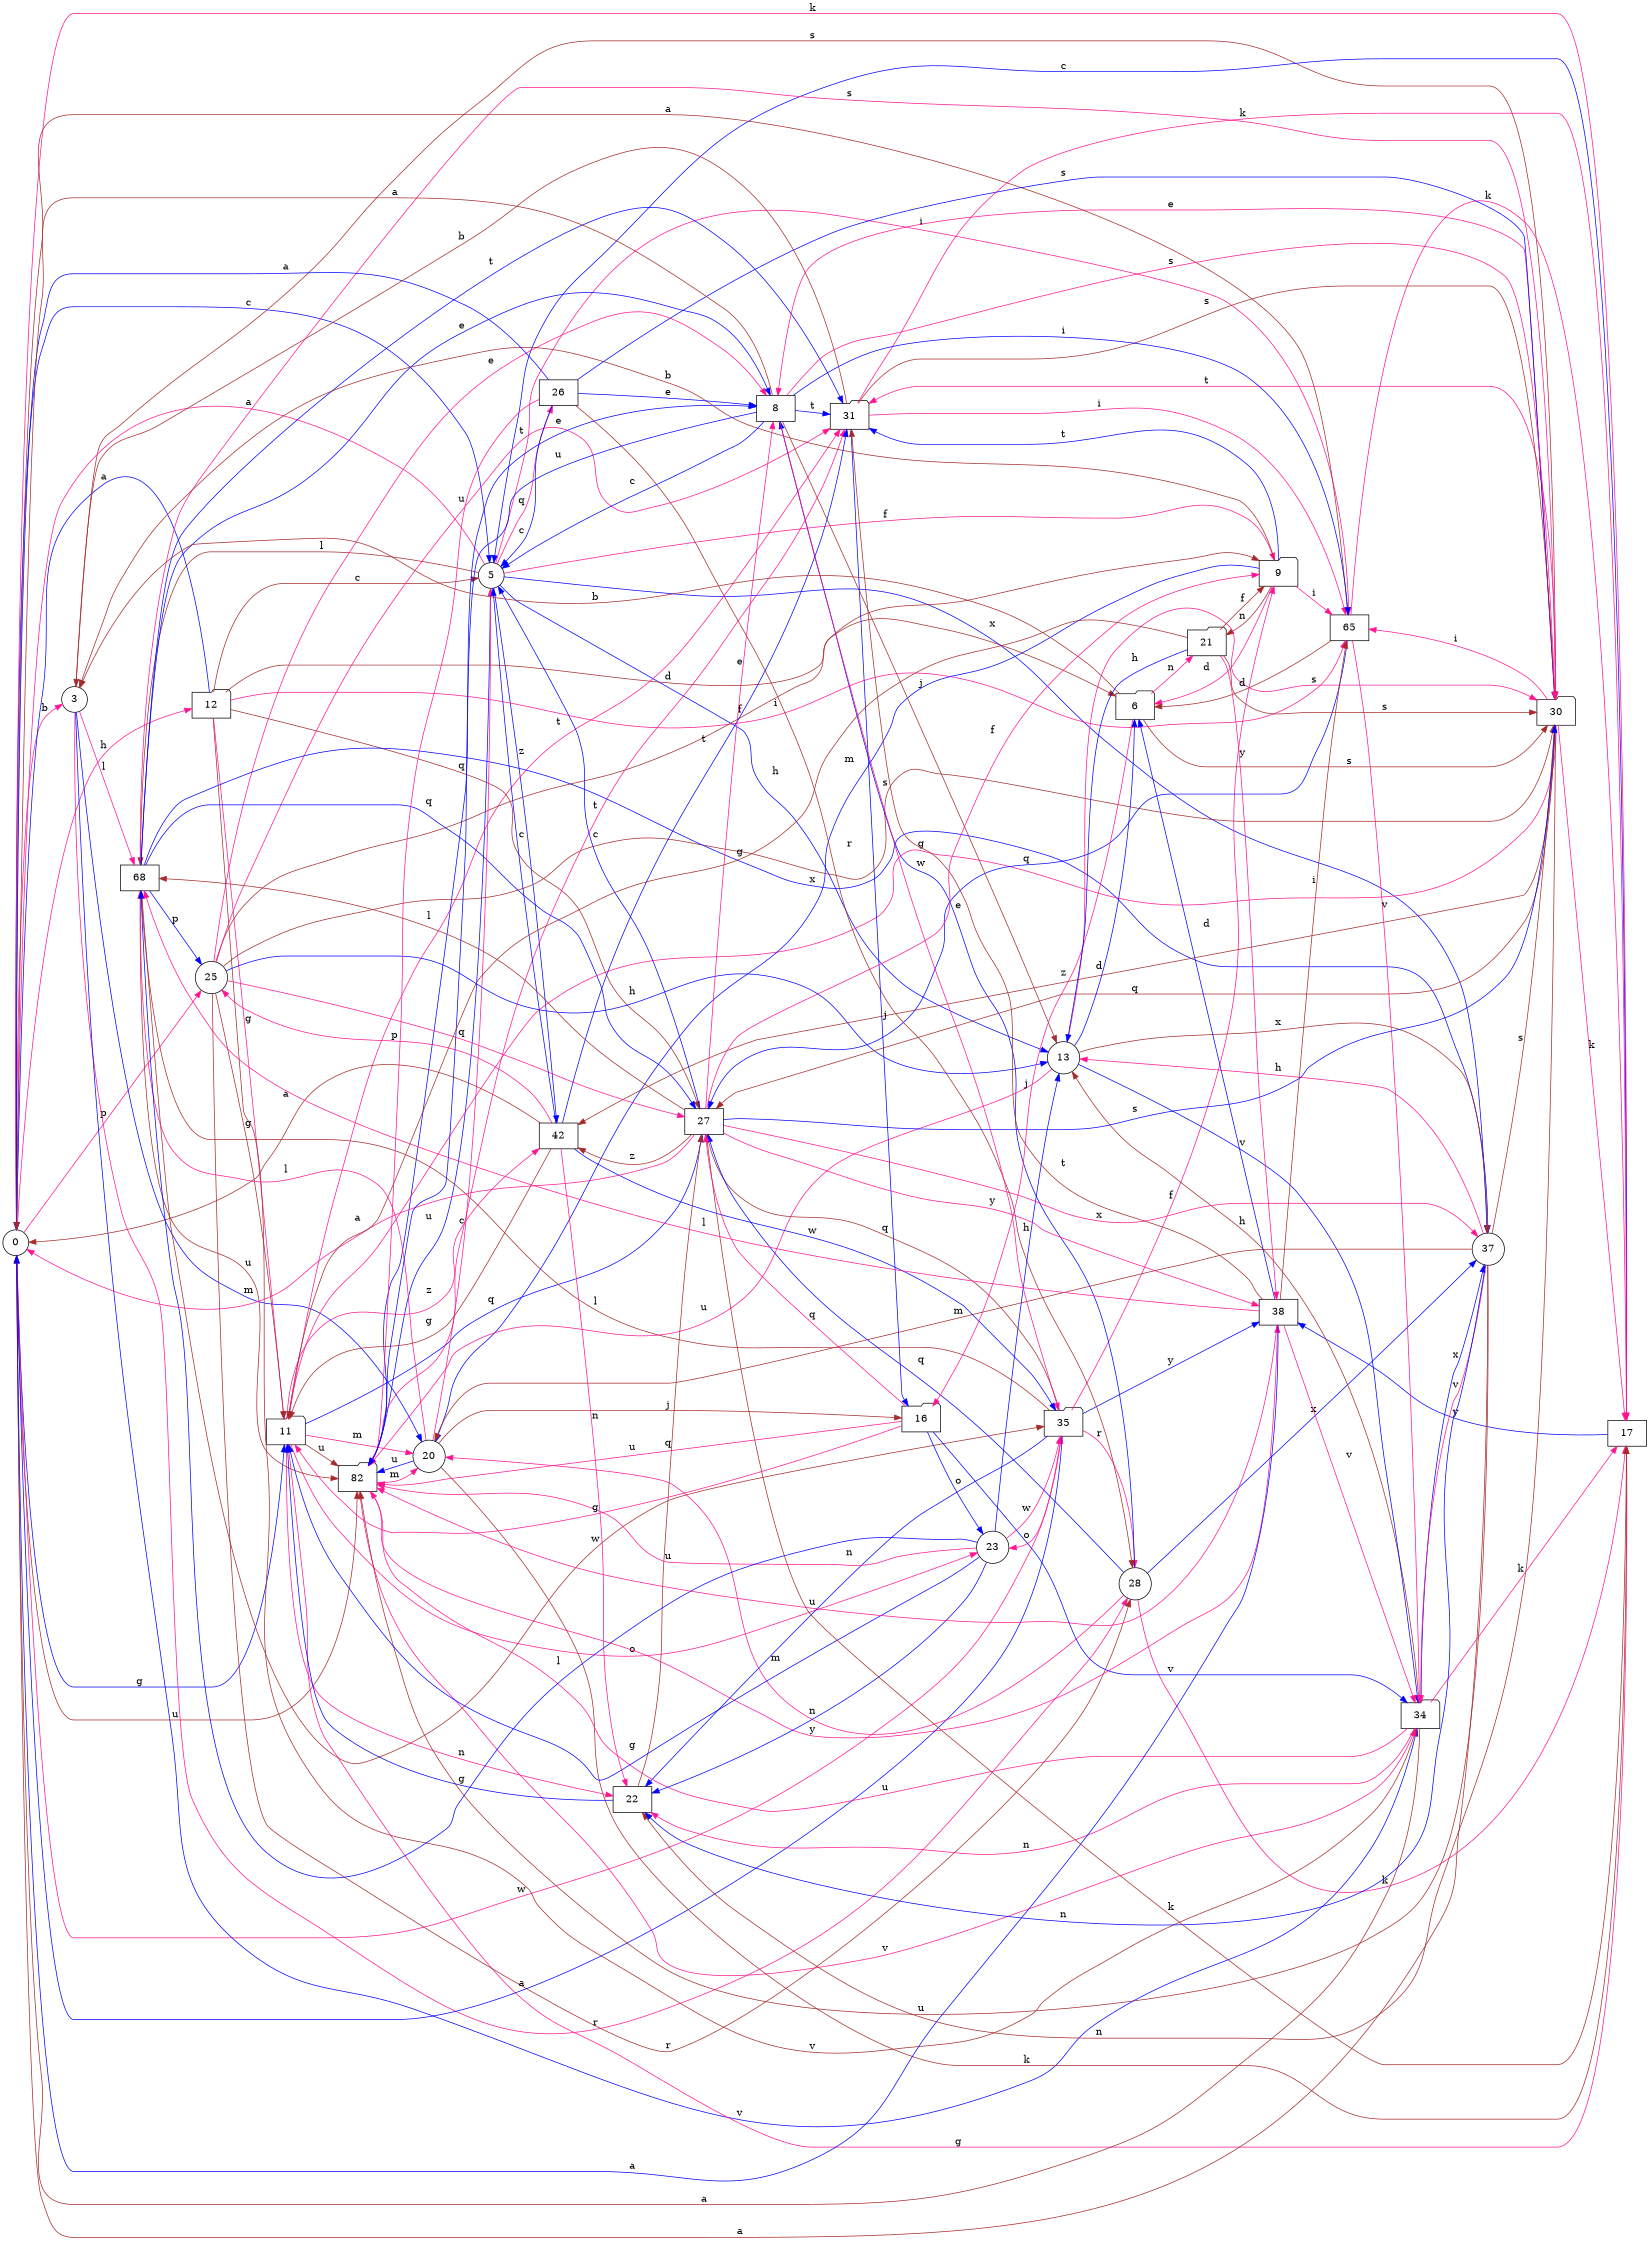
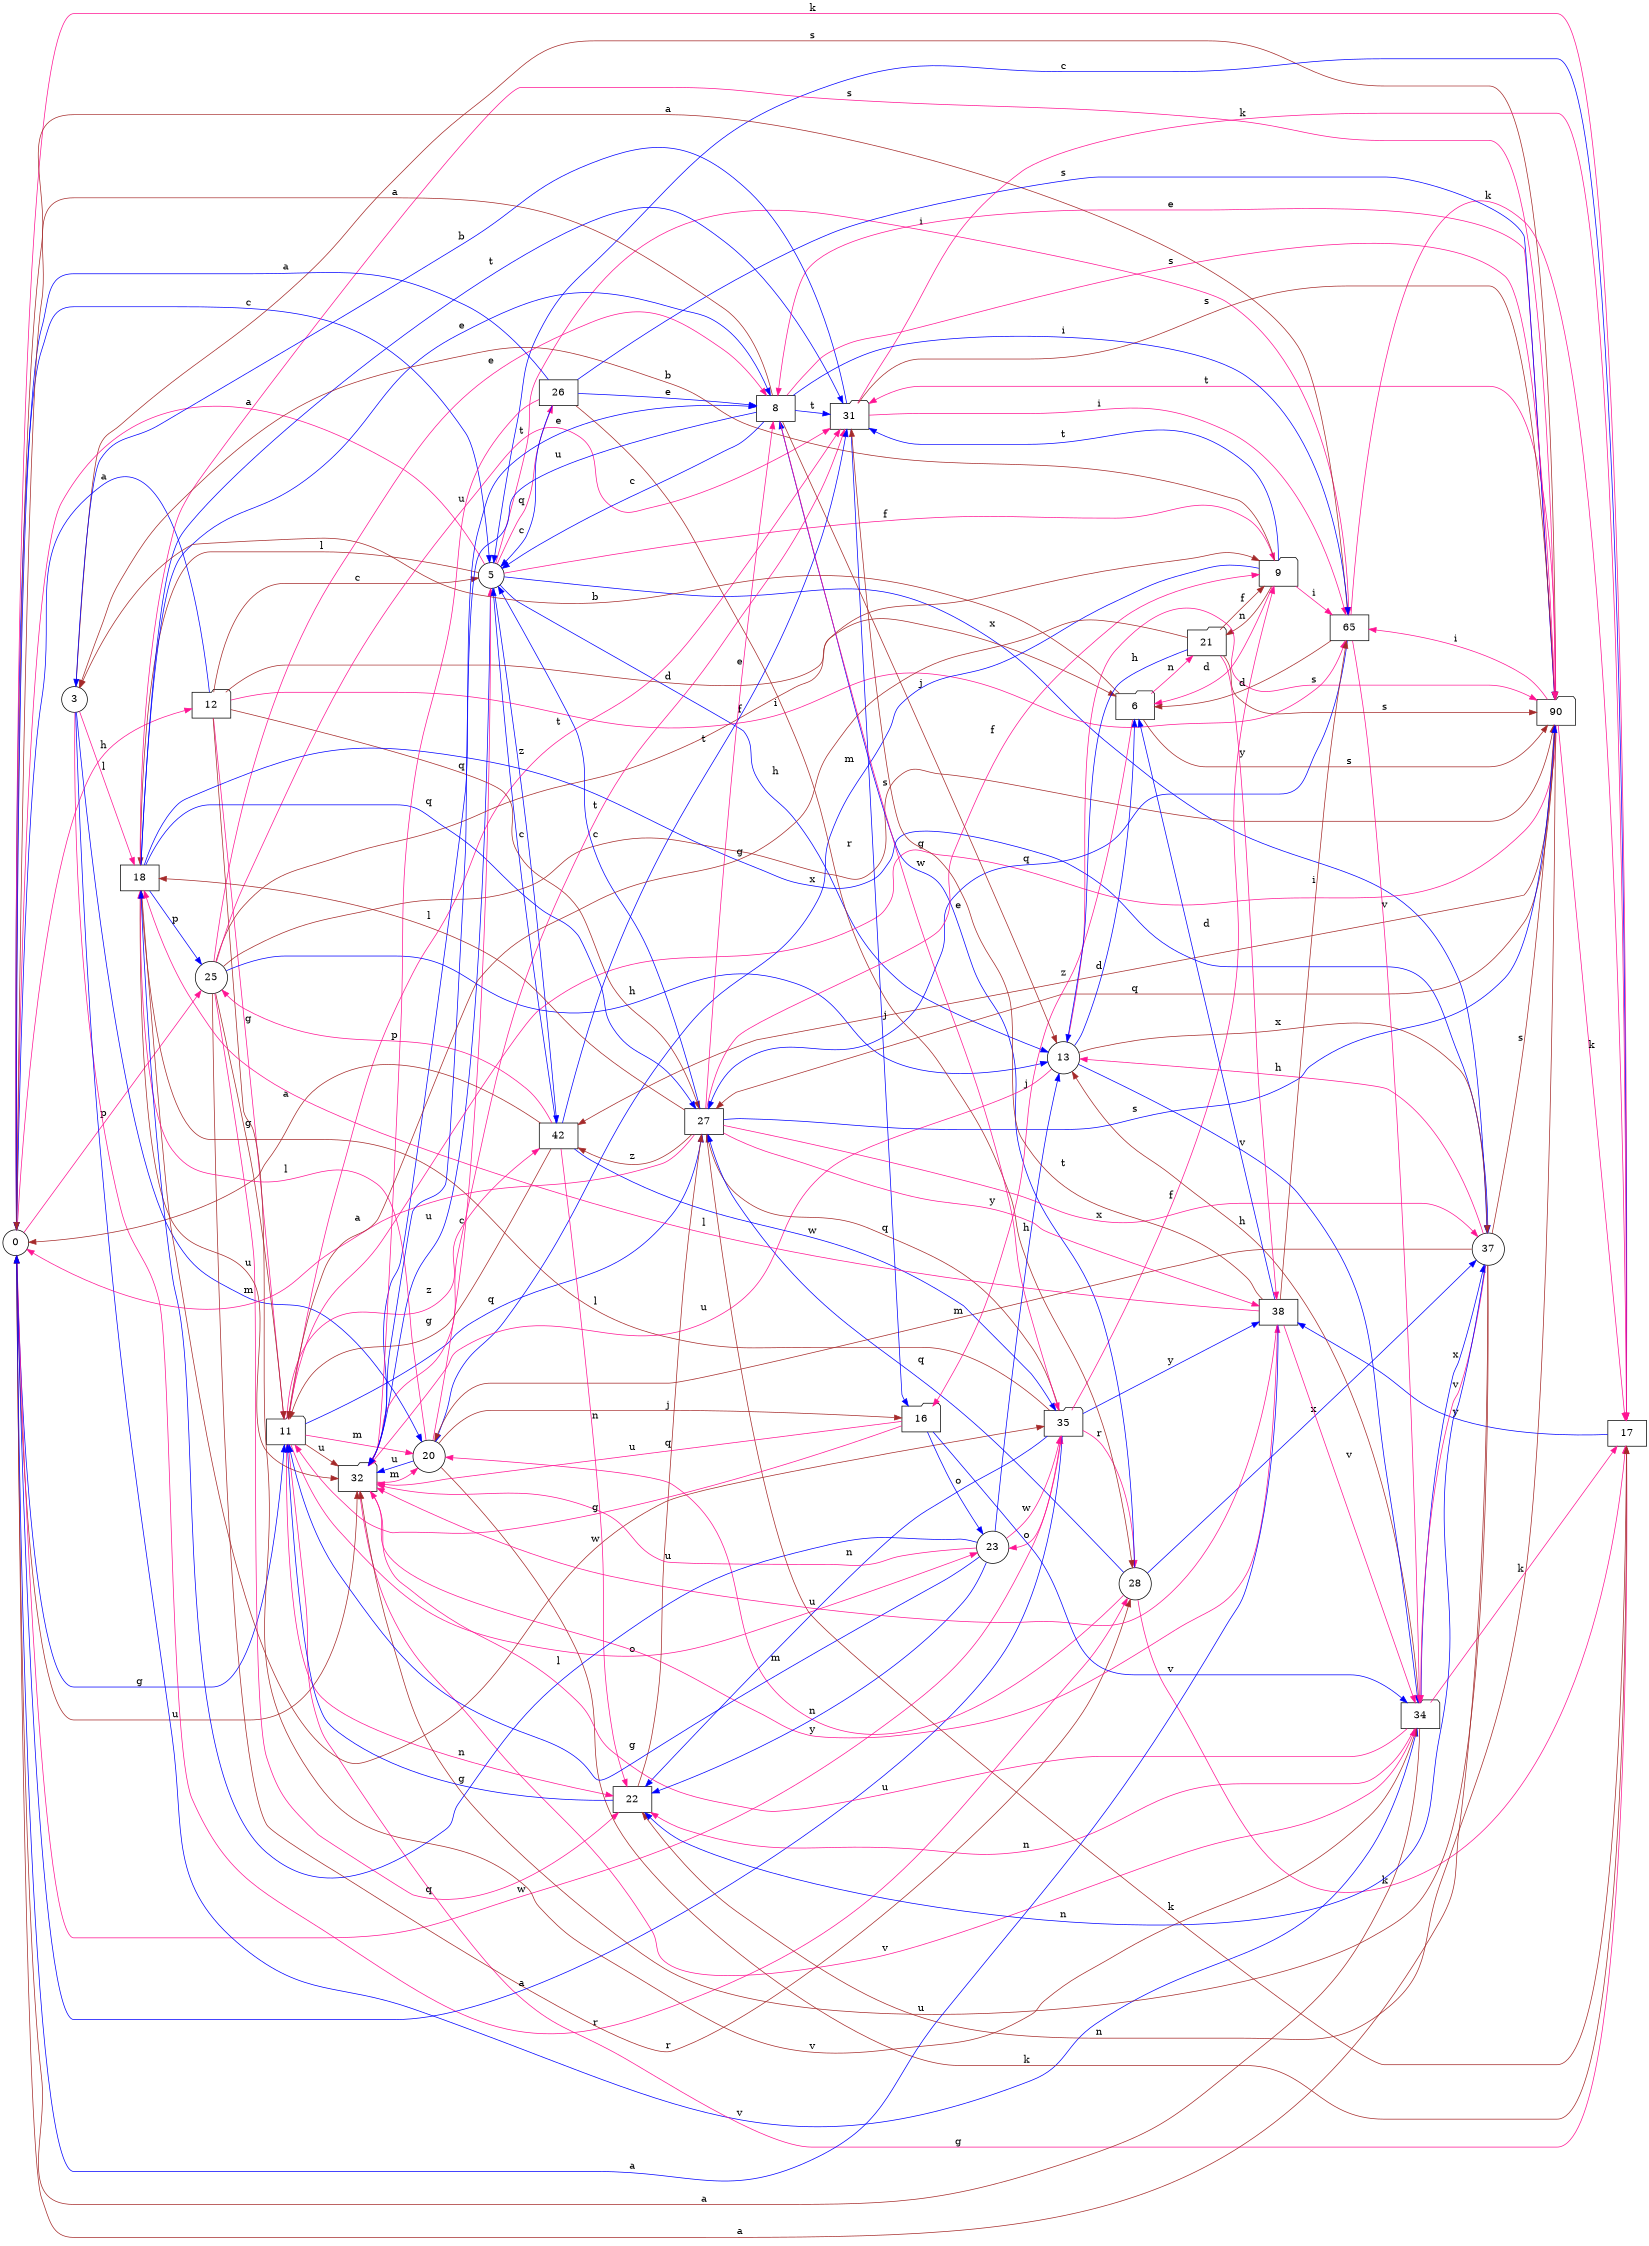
(427, 266) -> (427, 266)
(1556, 712) -> (1556, 712)
(140, 878) -> (140, 878)
(20, 965) -> none
(444, 1034) -> (256, 1589)
(778, 1291) -> none
(358, 1478) -> (358, 1478)
